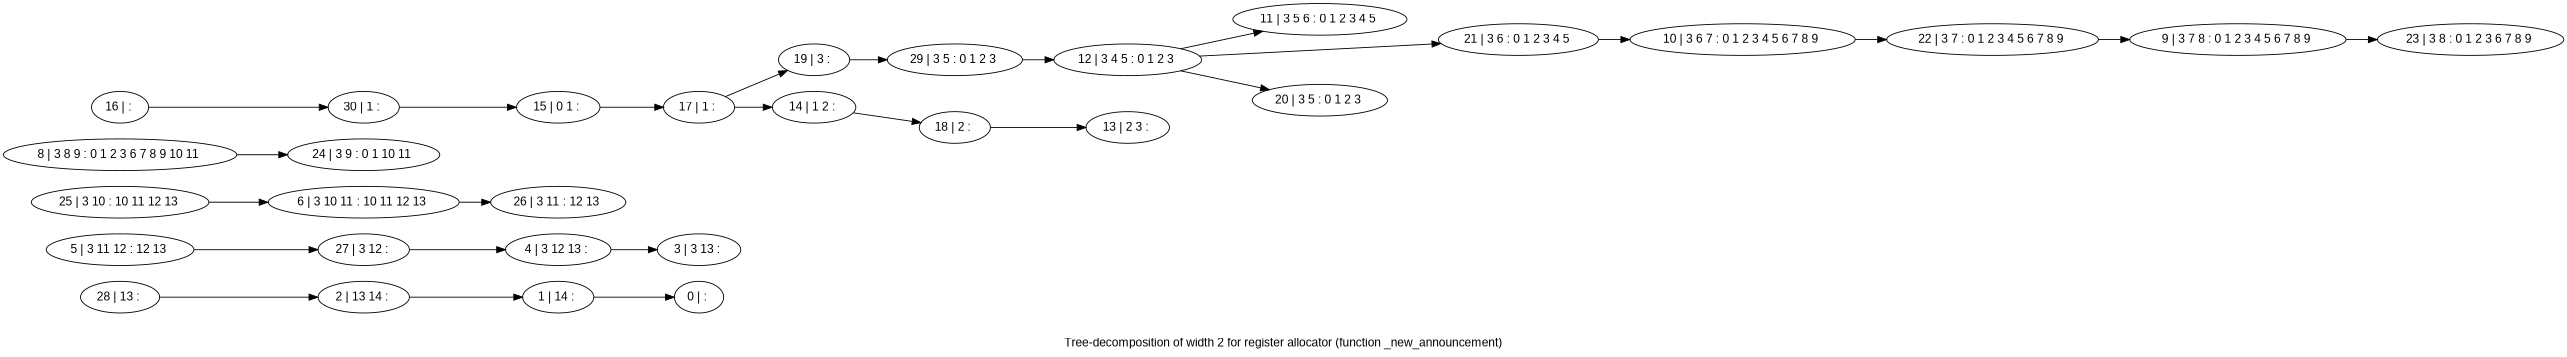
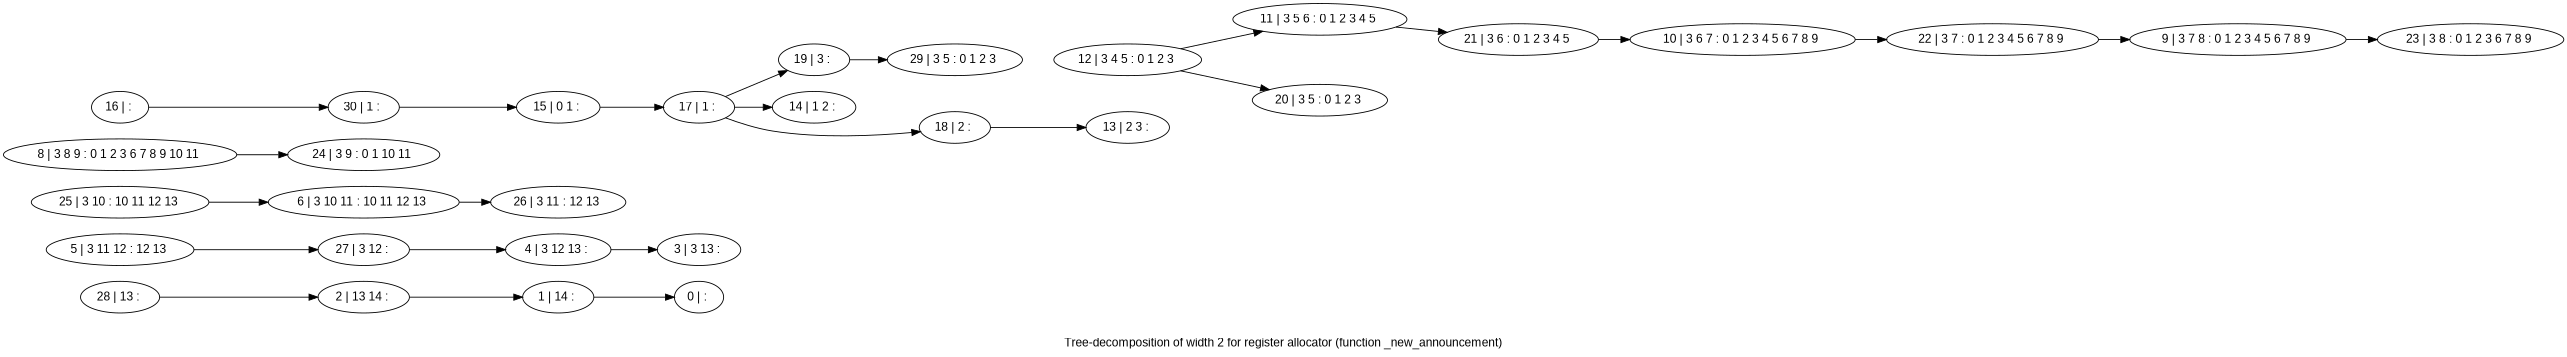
(1316, 50) -> (1417, 29)
(1034, 60) -> none
(883, 117) -> (818, 135)
